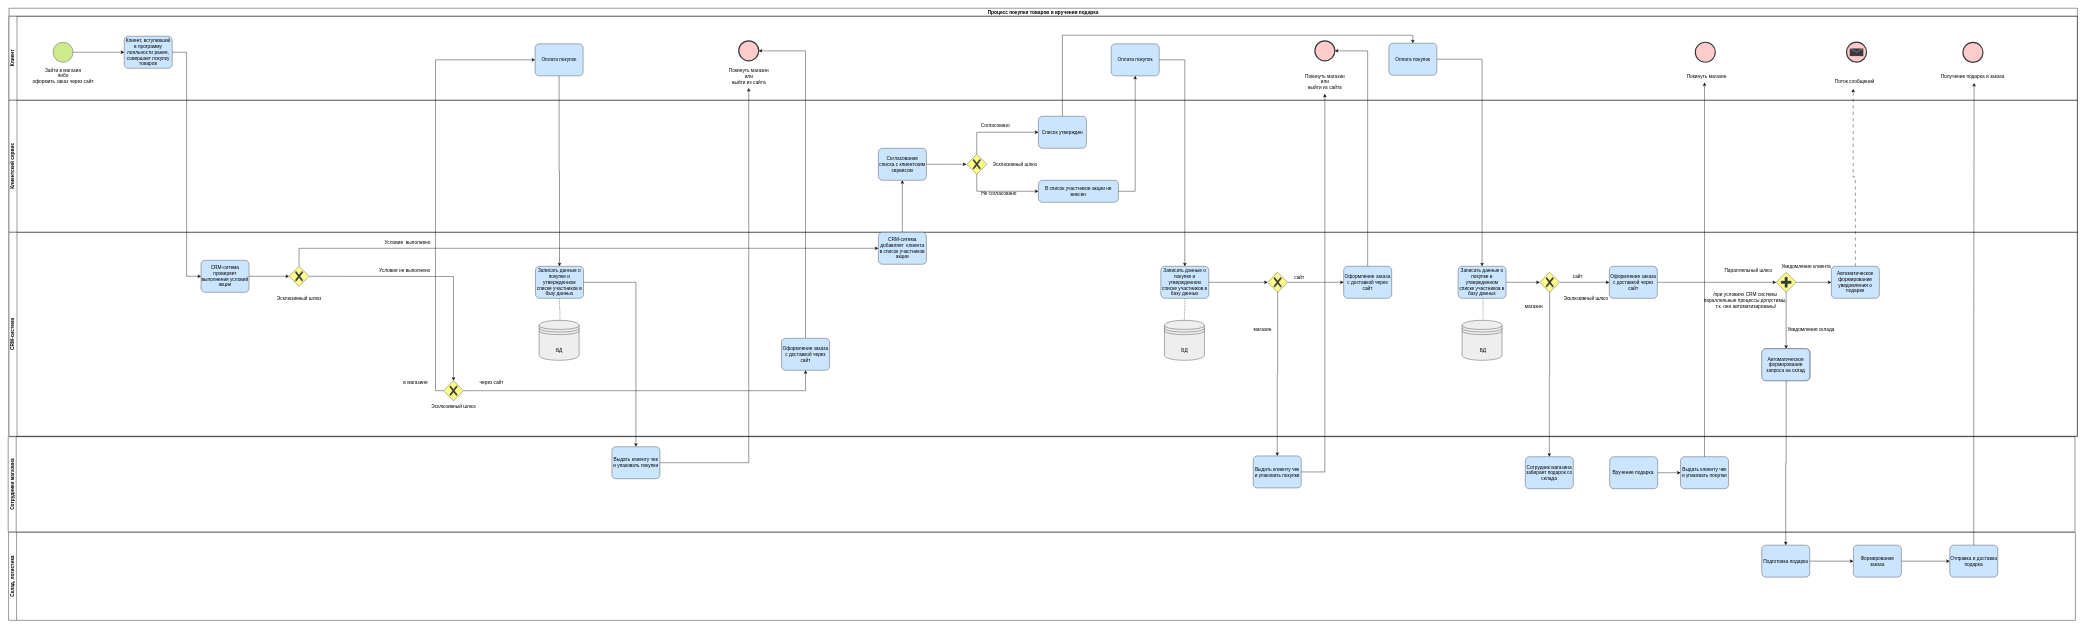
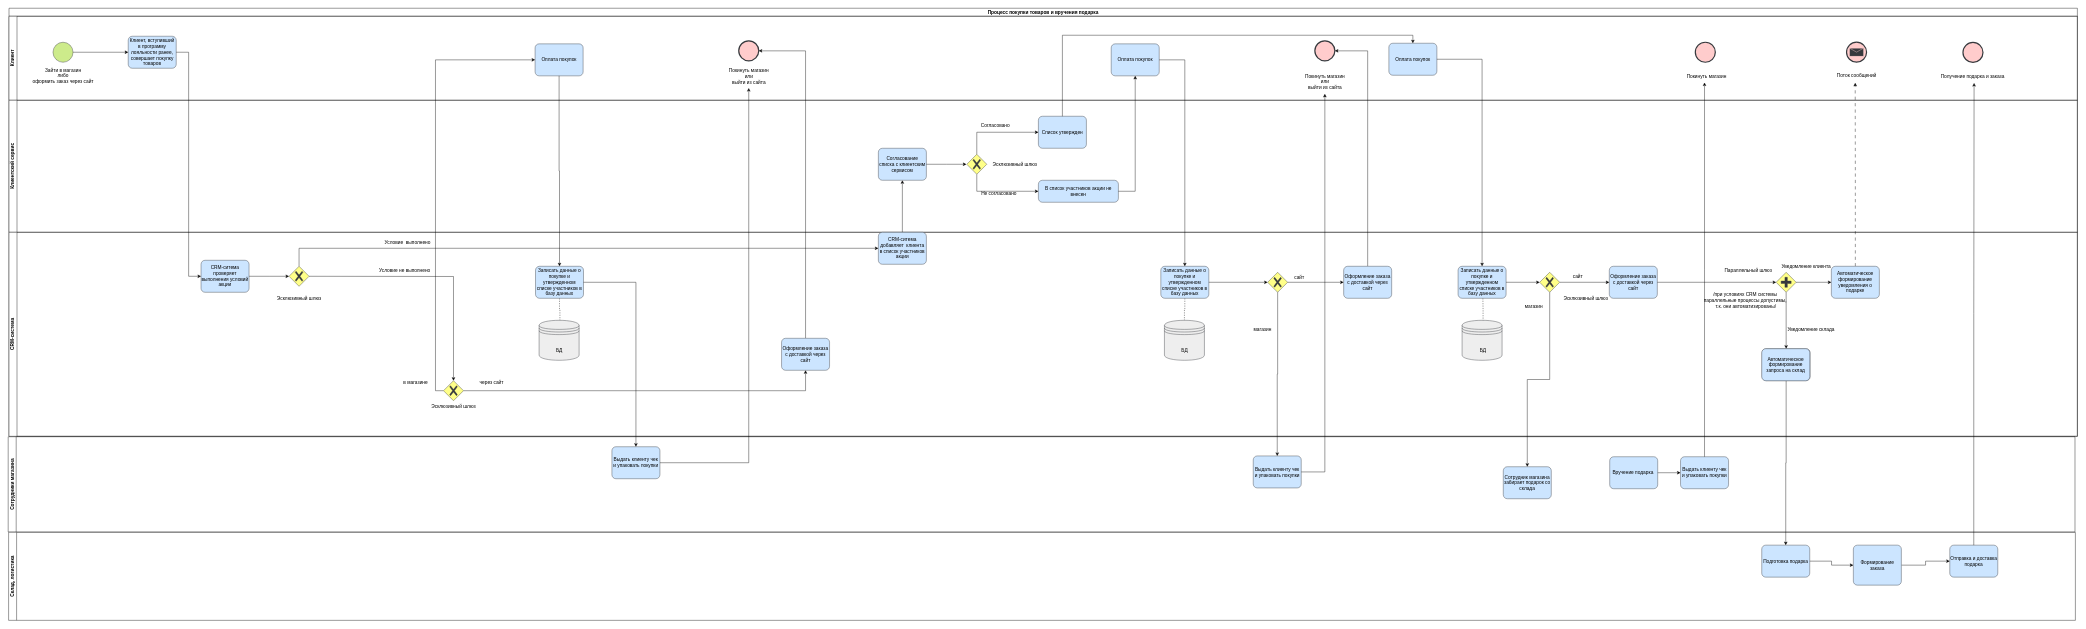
(148, 52) -> (152, 52)
(1854, 82) -> (1856, 76)
(1549, 473) -> (1527, 483)
(1877, 561) -> (1877, 565)
